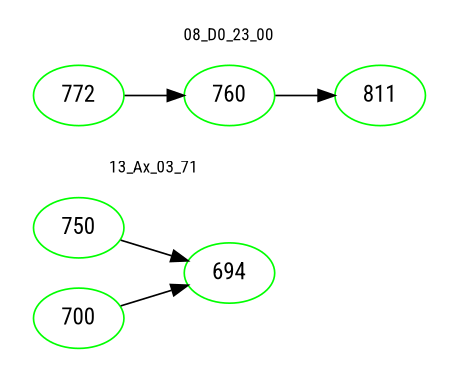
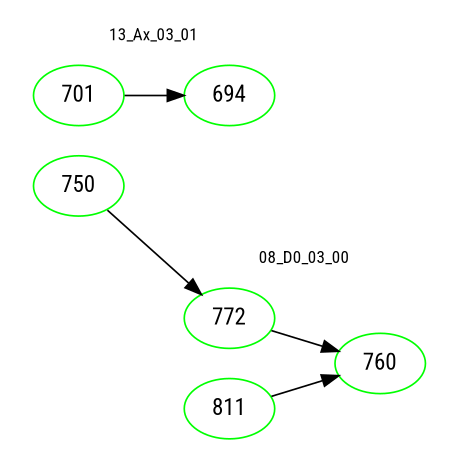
(229, 36) -> (305, 259)
(297, 95) -> (297, 389)
(154, 168) -> (154, 36)
(146, 248) -> (148, 247)
(79, 318) -> (79, 95)
